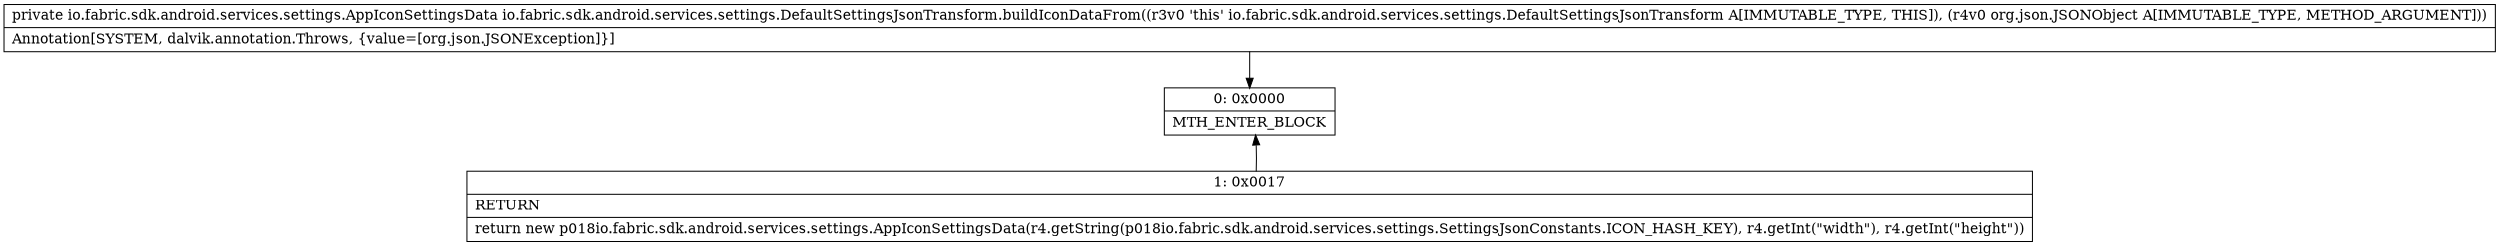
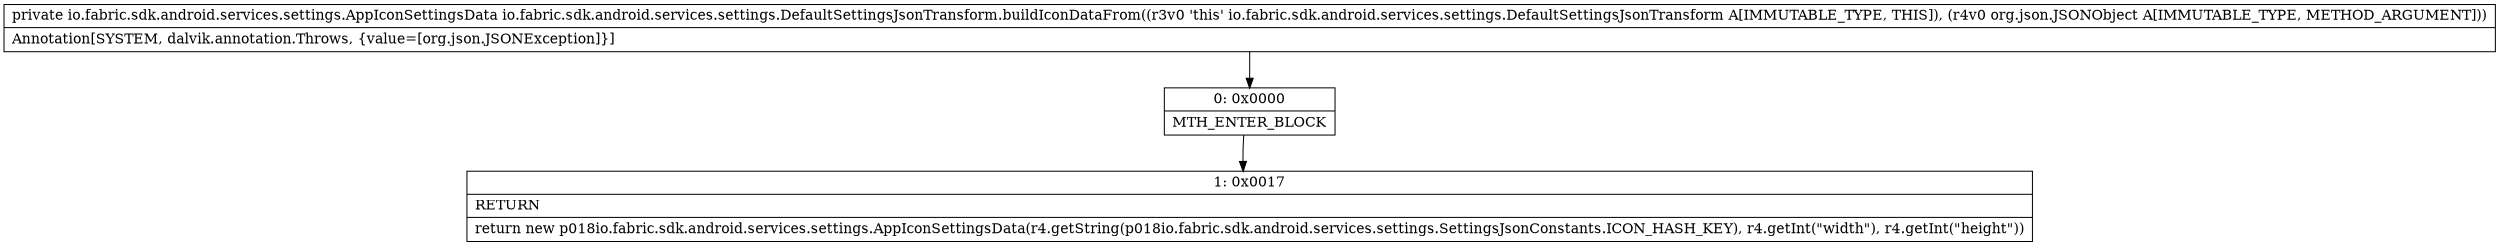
(1256, 158) -> (1243, 148)
